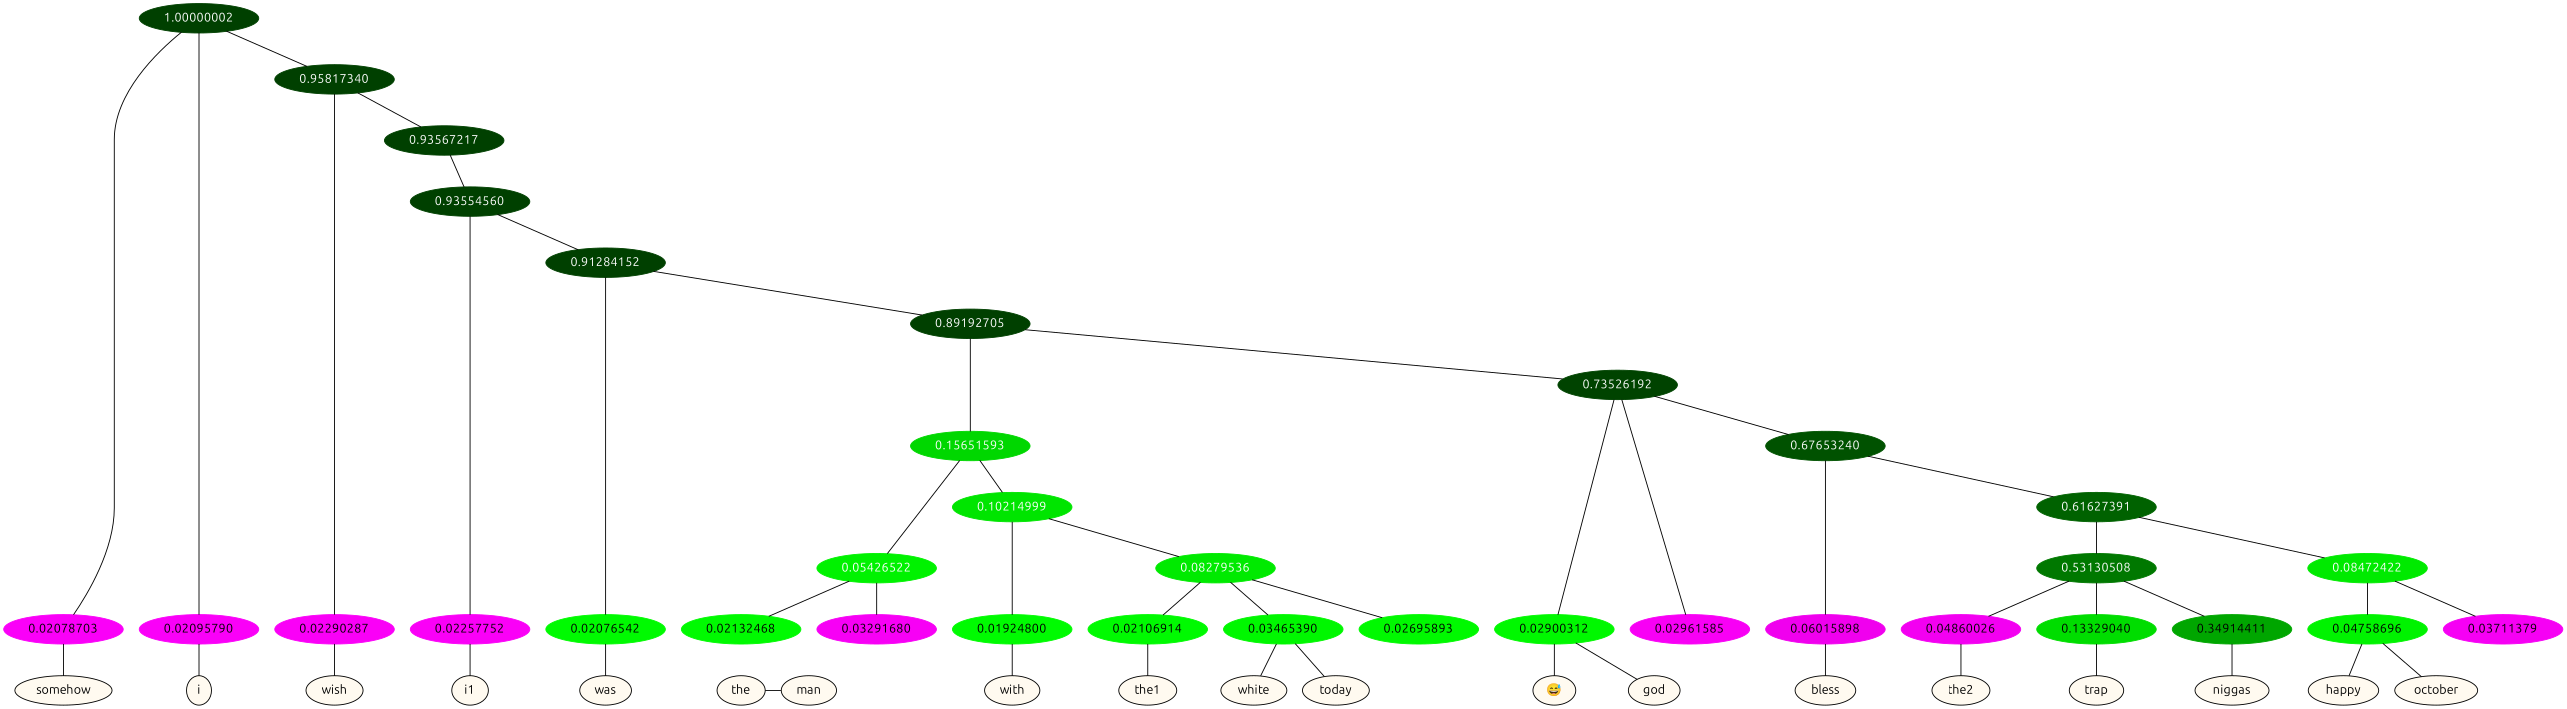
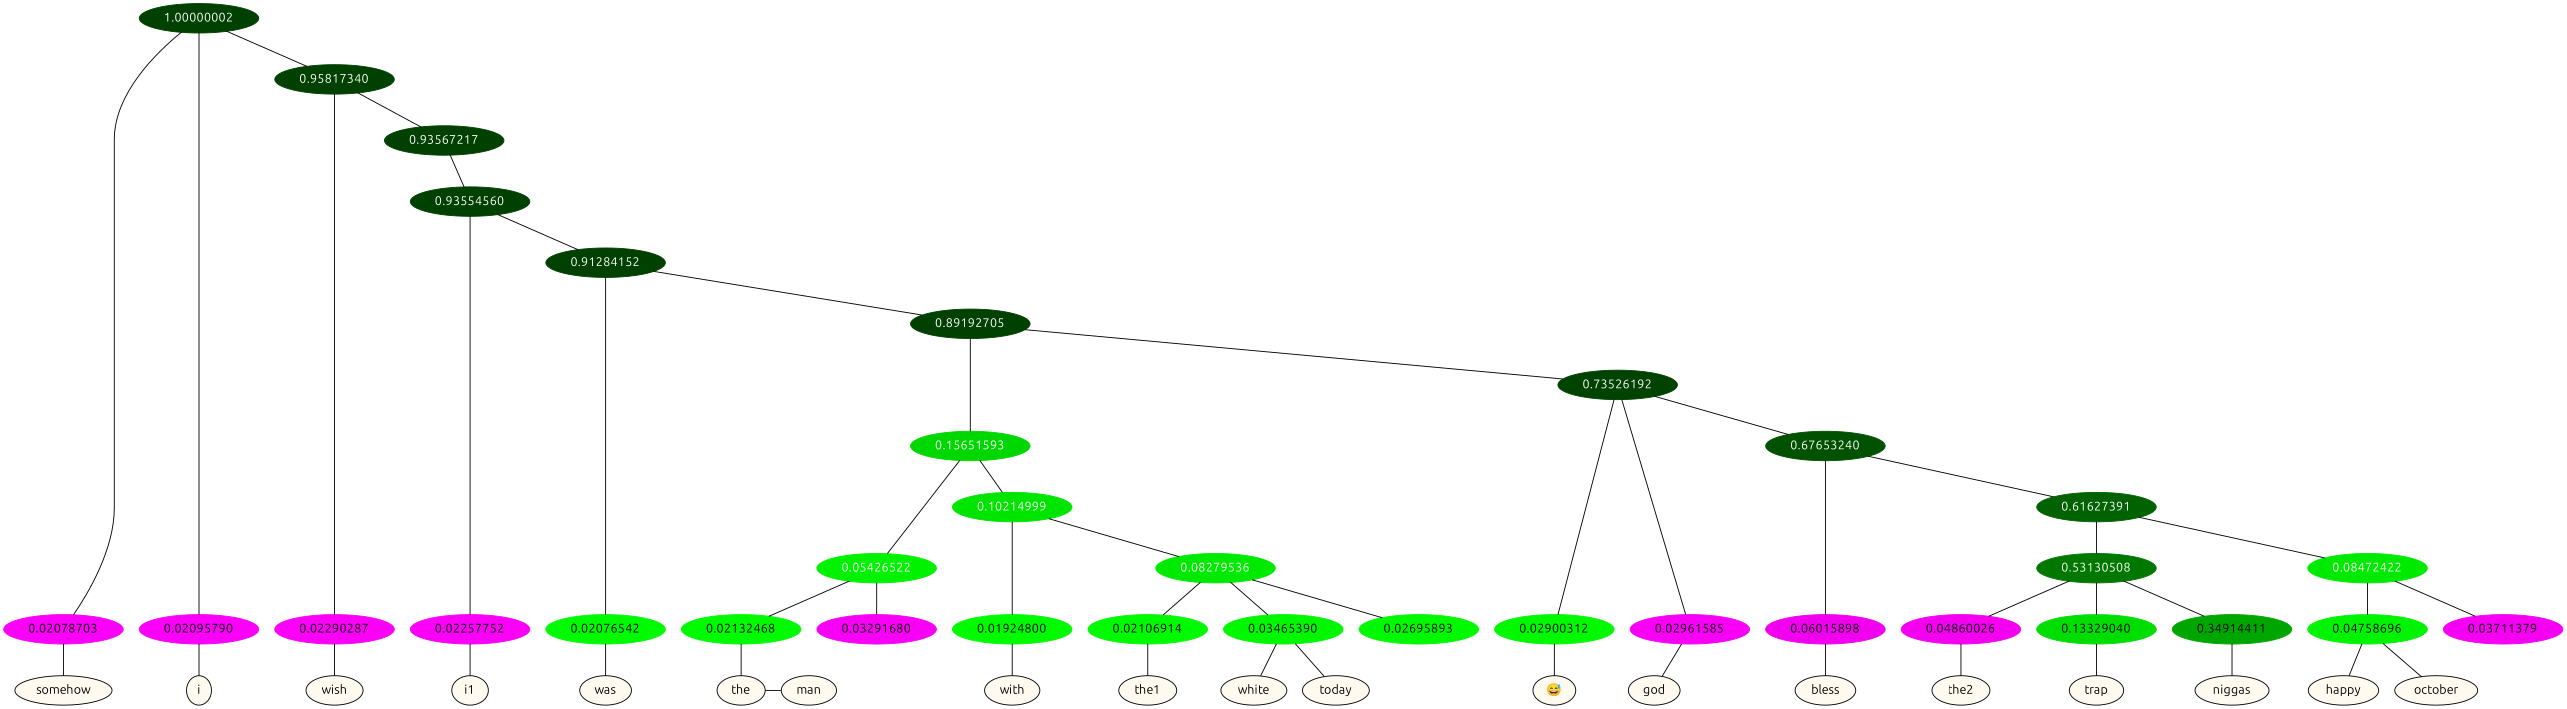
none -> (741, 660)
(1606, 661) -> (1672, 660)
